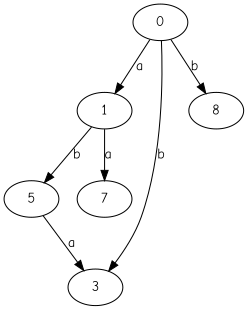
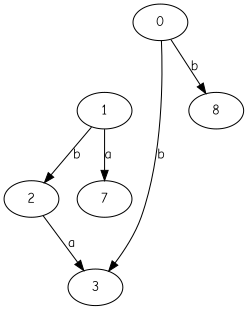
(135, 62) -> none
(31, 199) -> (31, 199)
